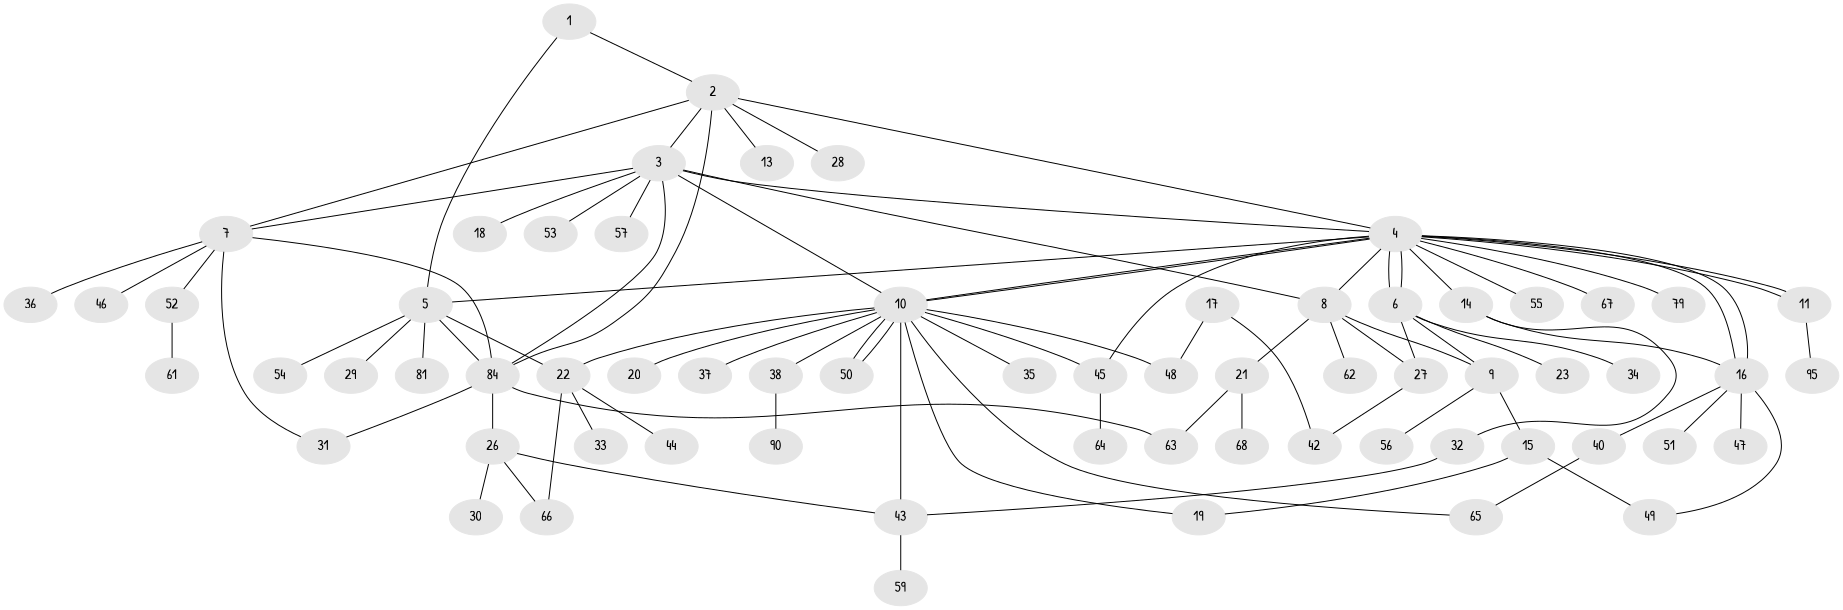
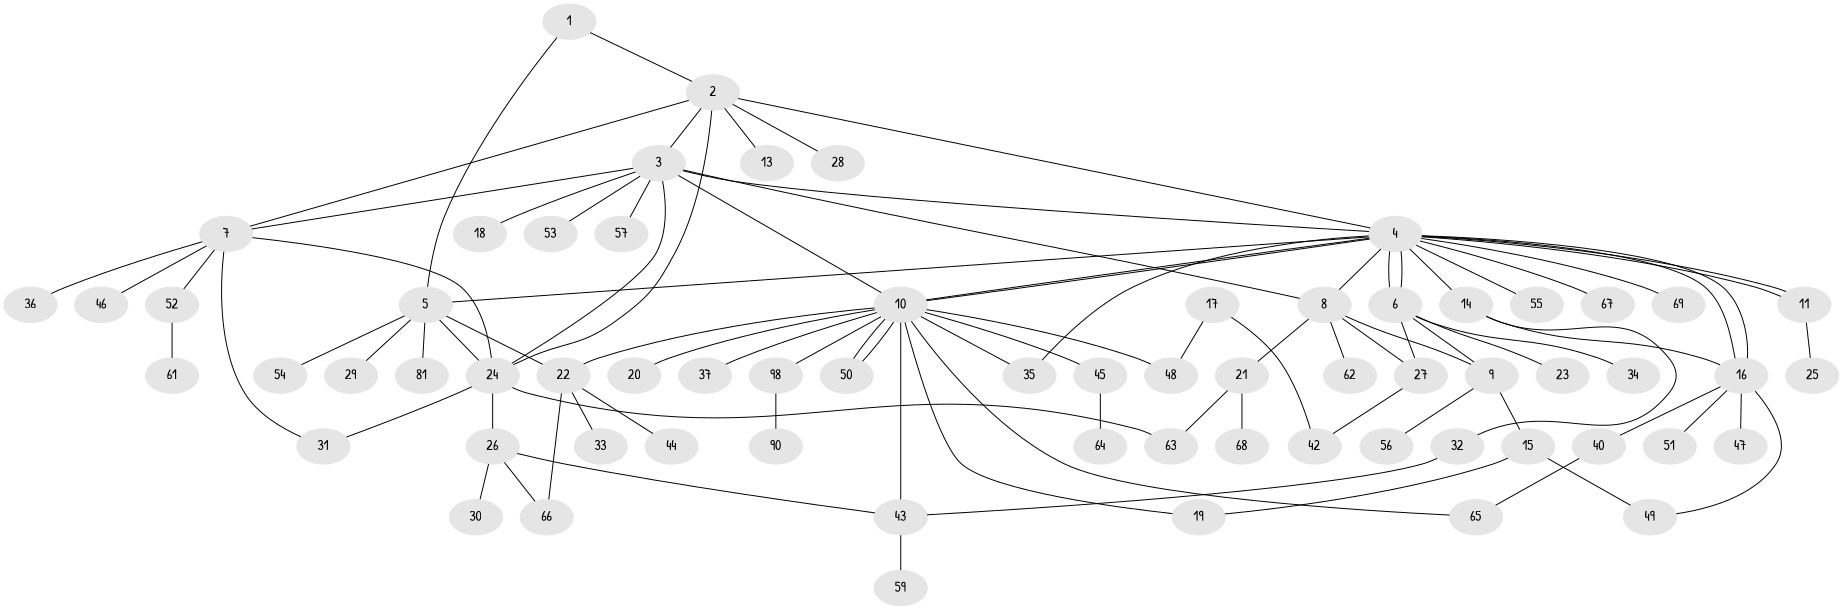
(1216, 268) -> (1158, 277)
(1679, 305) -> (1679, 305)
(493, 376) -> (493, 376)
(776, 376) -> (776, 376)
(1812, 376) -> (1812, 376)
